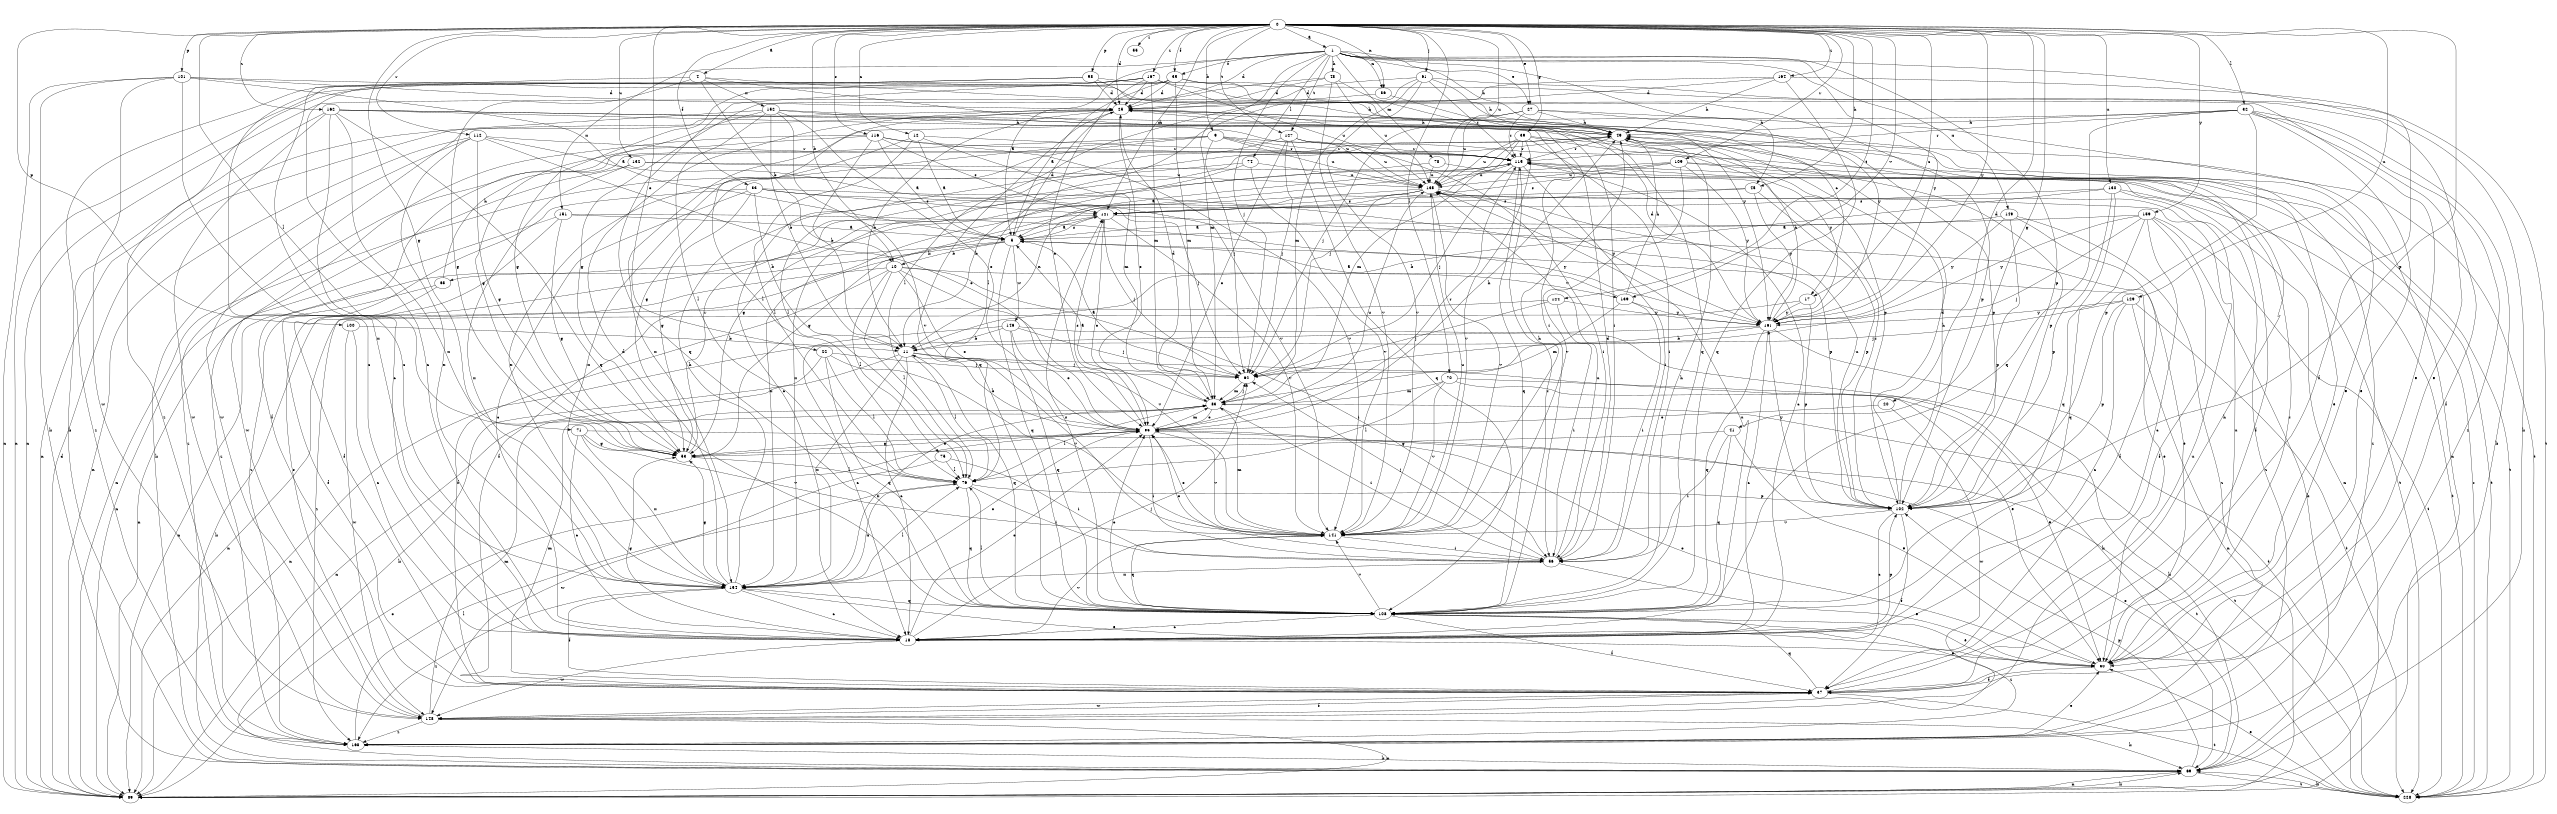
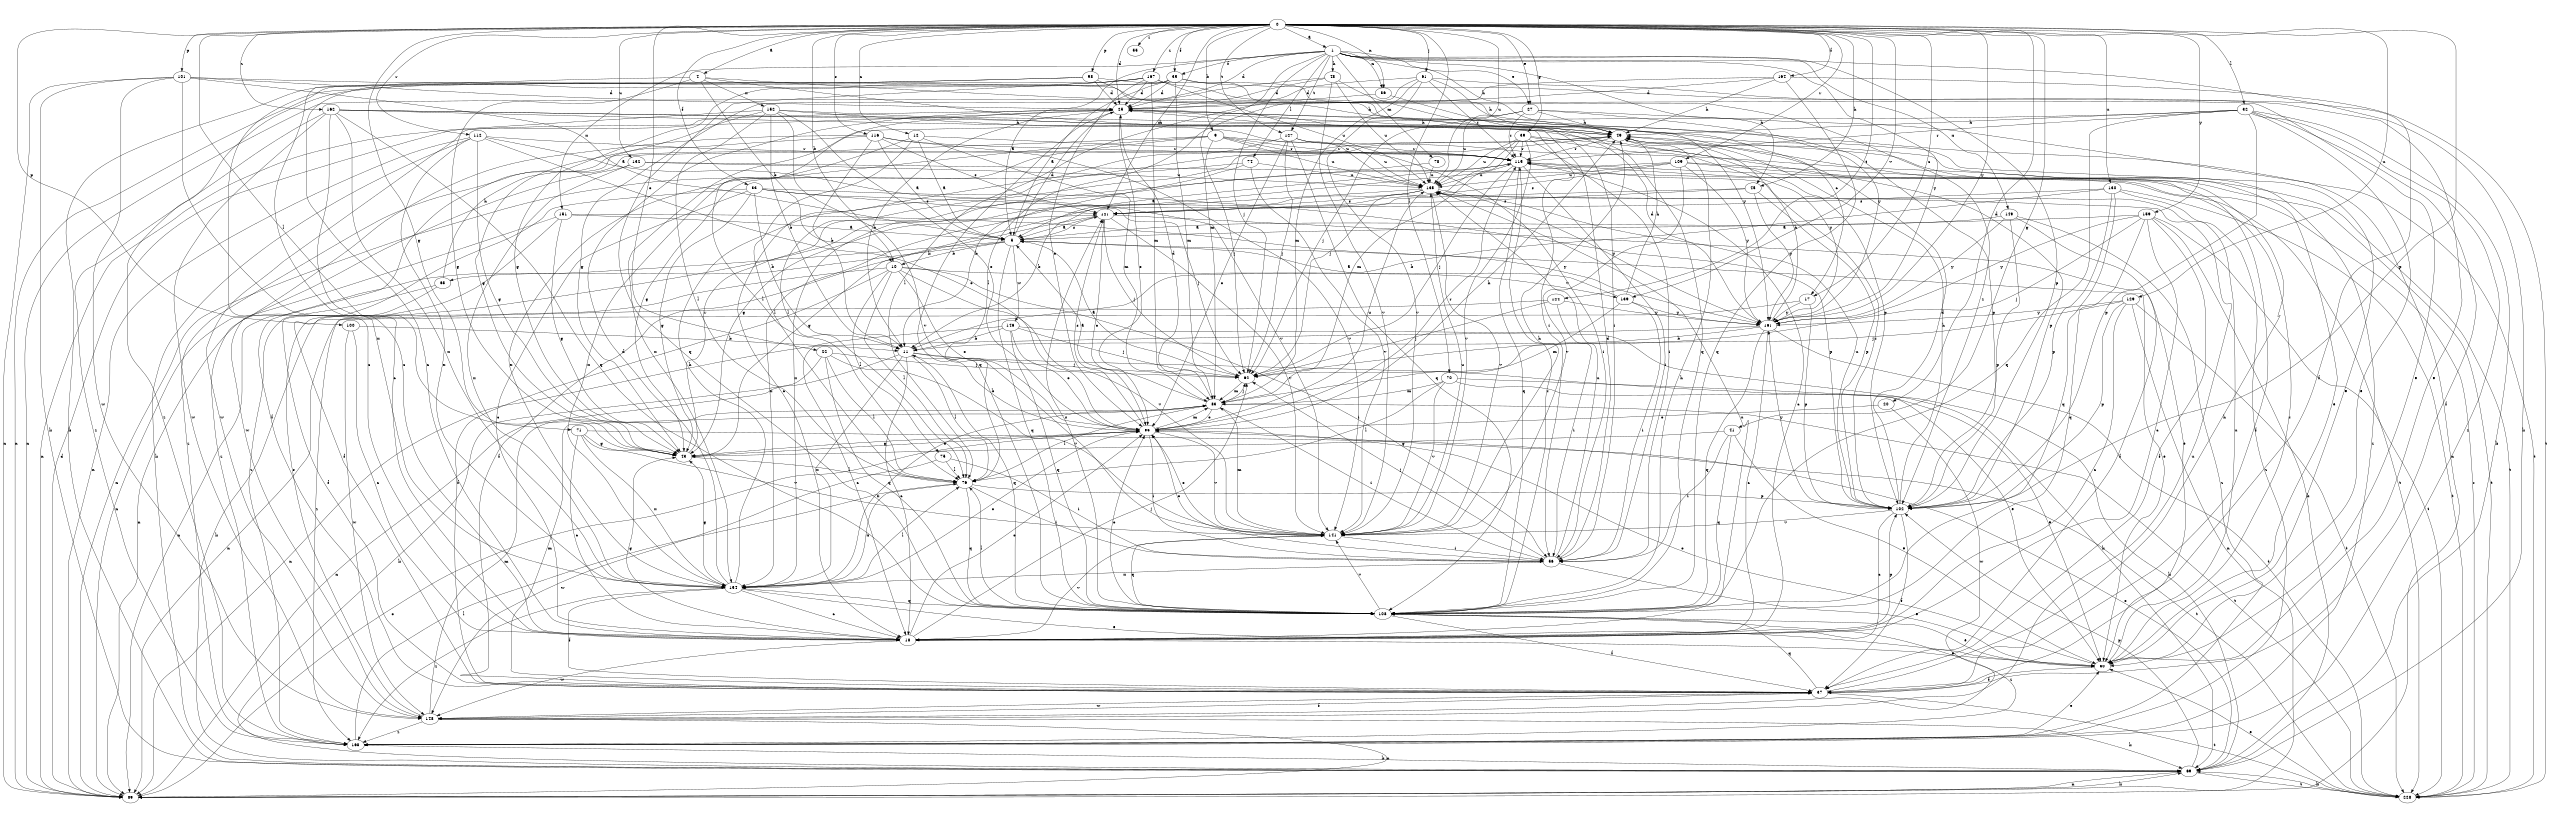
(1831, 51) -> (1831, 51)
(1039, 267) -> (1039, 267)
(1983, 299) -> (1983, 299)
(684, 457) -> (684, 457)
(1147, 627) -> none
(2198, 786) -> none
